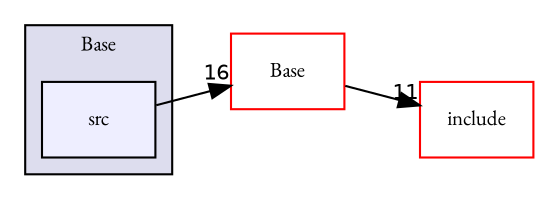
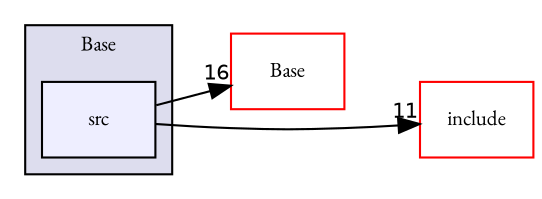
(372, 93) -> (277, 129)
